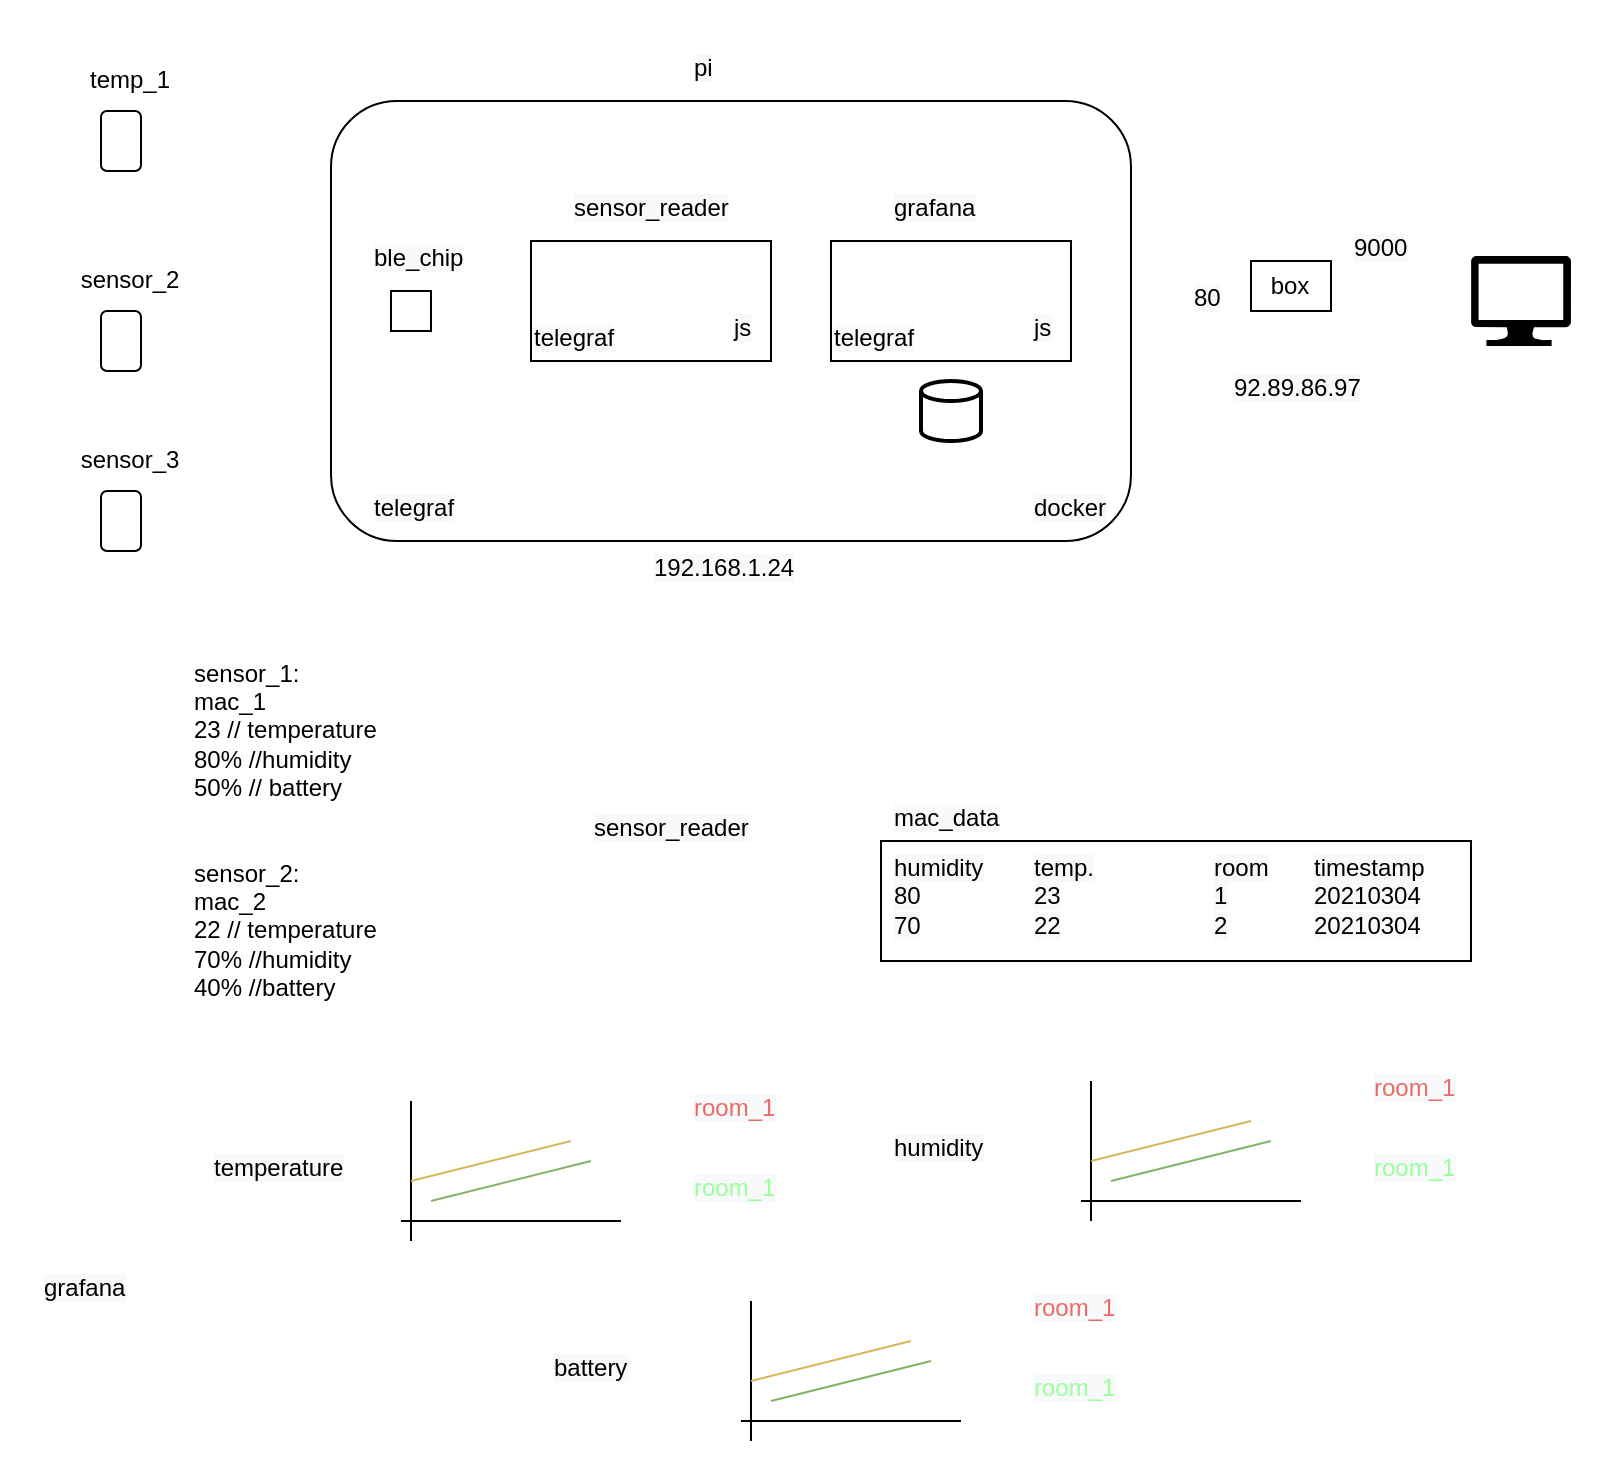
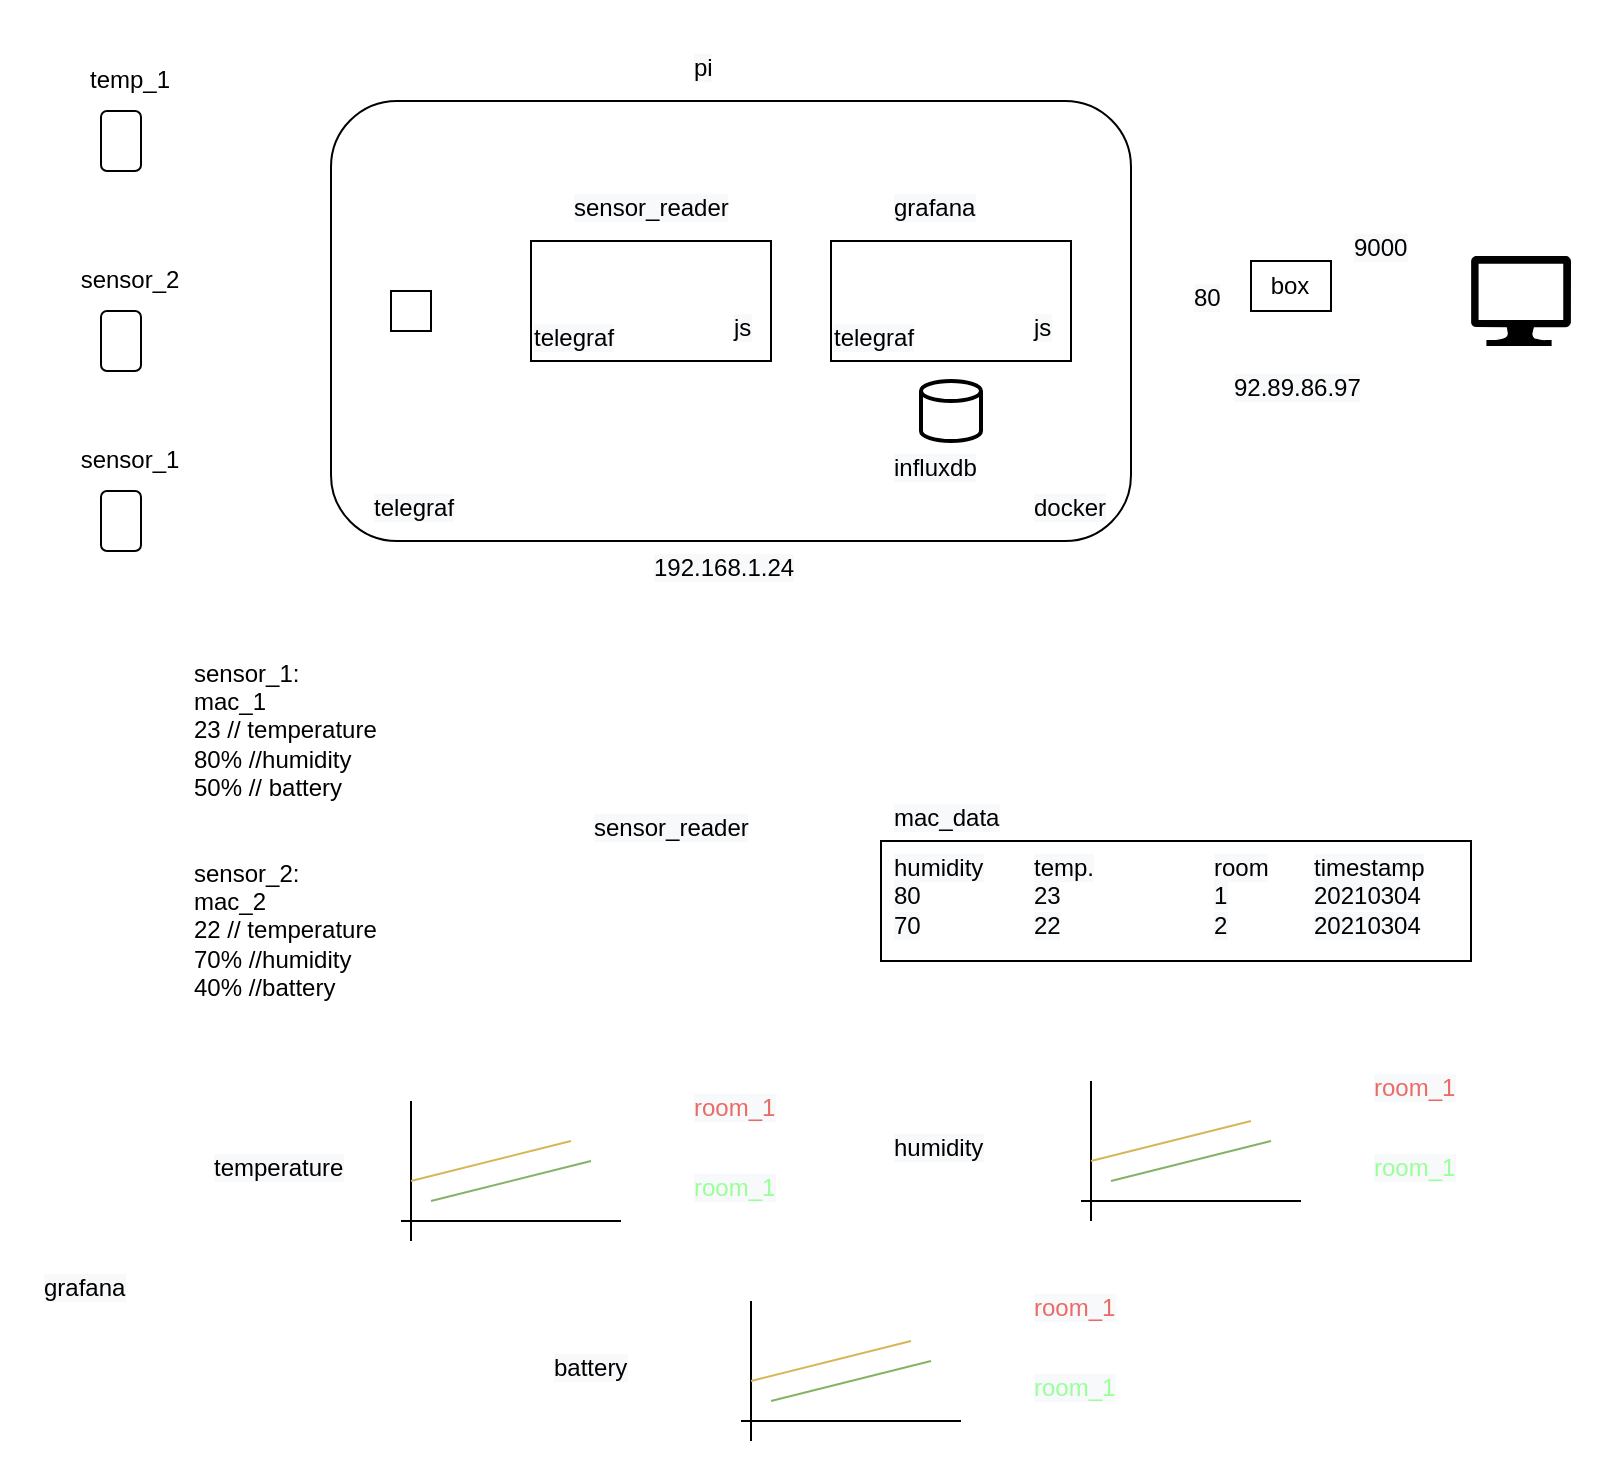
(451, 251) -> none
(131, 461) -> (131, 461)
none -> (971, 461)
